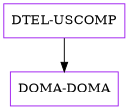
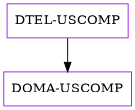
(64, 89) -> (68, 89)
